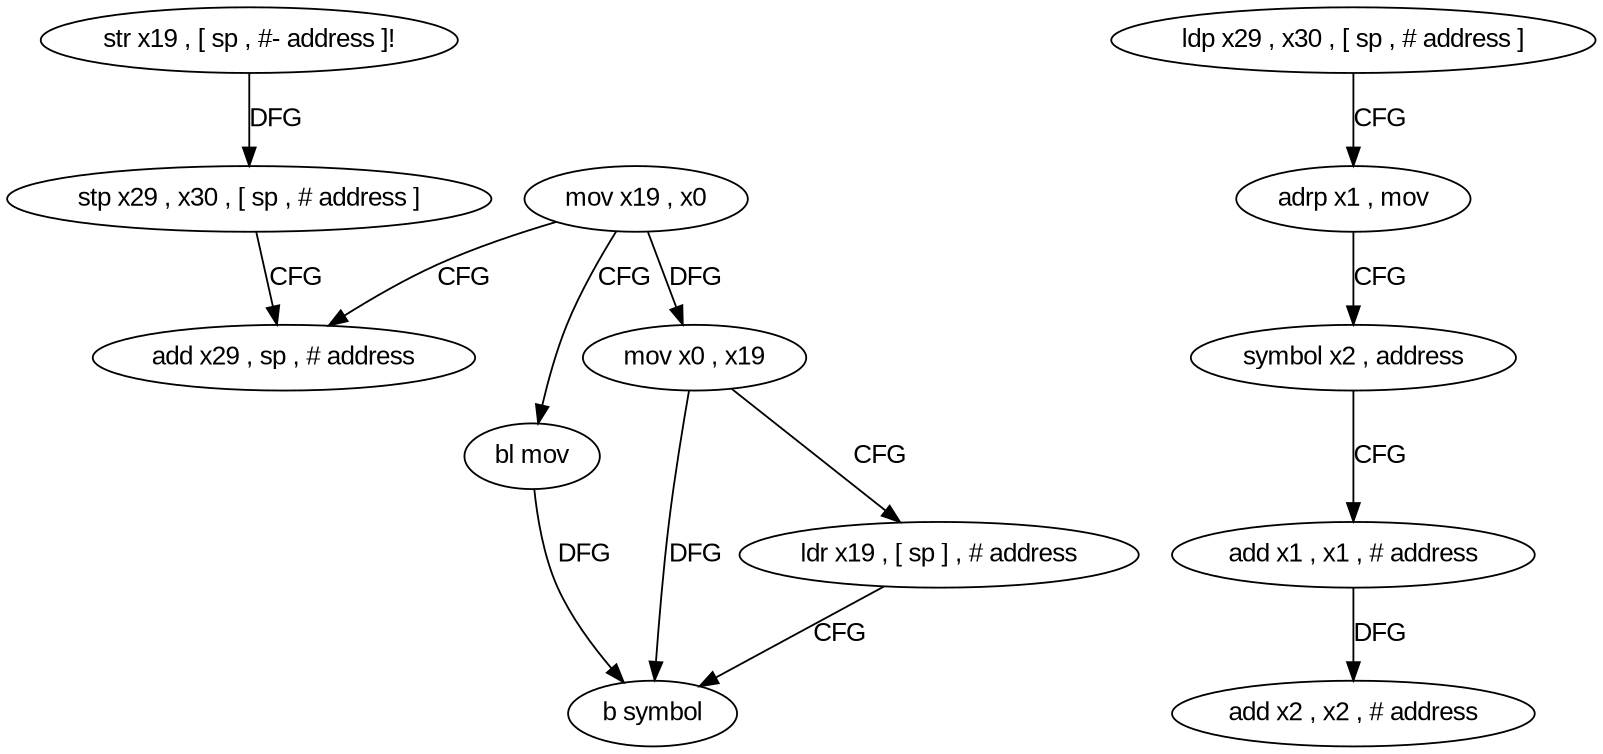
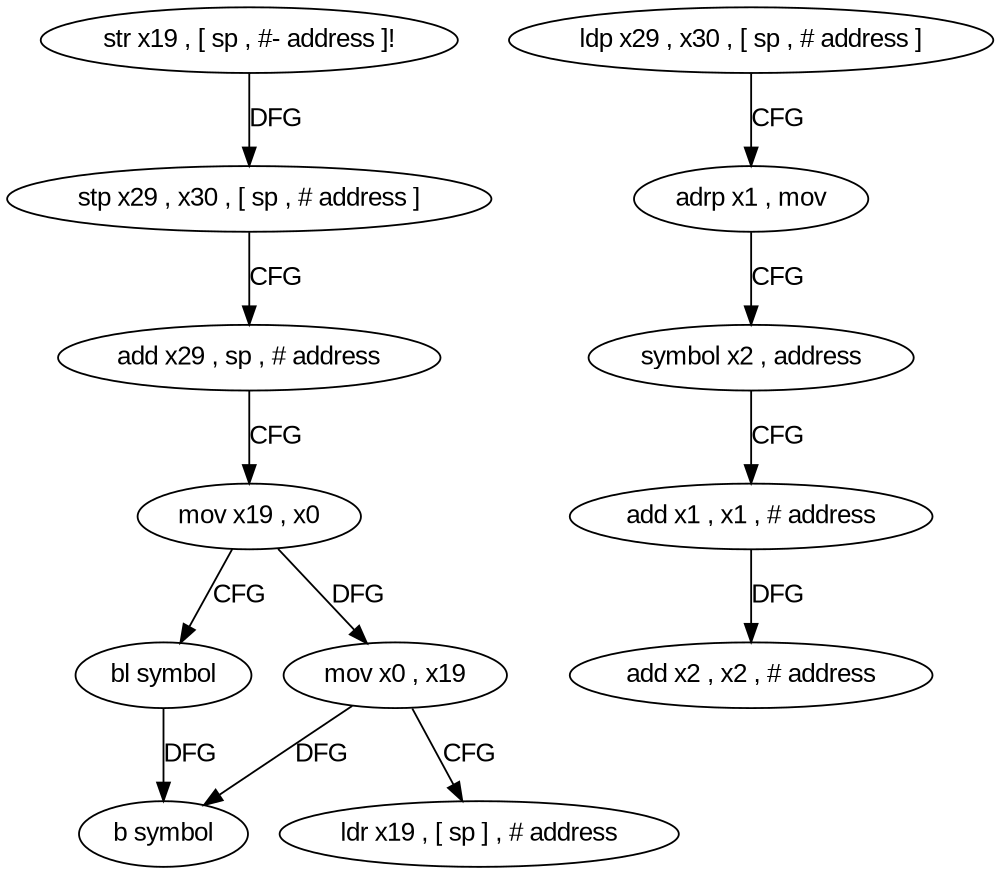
(447, 261) -> (249, 428)
(532, 456) -> (163, 675)
(800, 632) -> none
